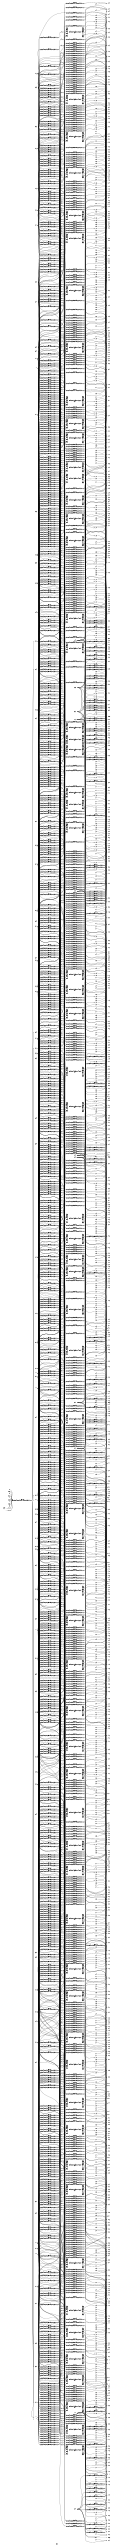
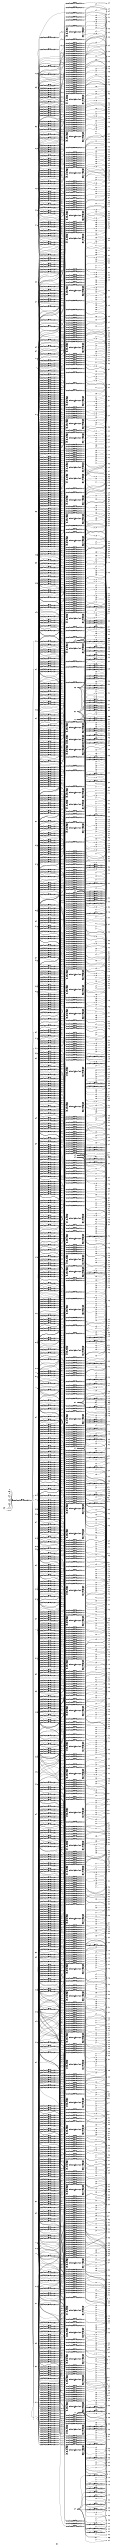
(109, 2022) -> none
(109, 2446) -> none
